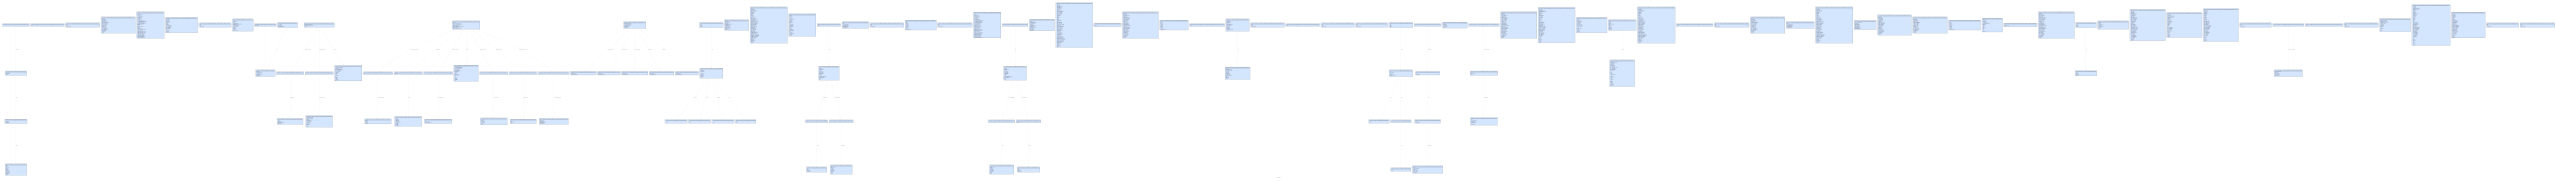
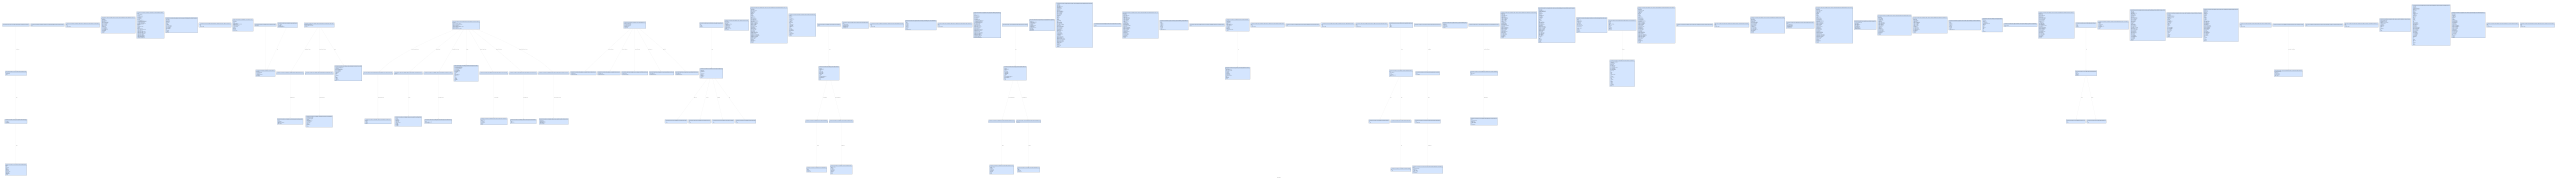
none -> (2076, 121)
none -> (2096, 121)
